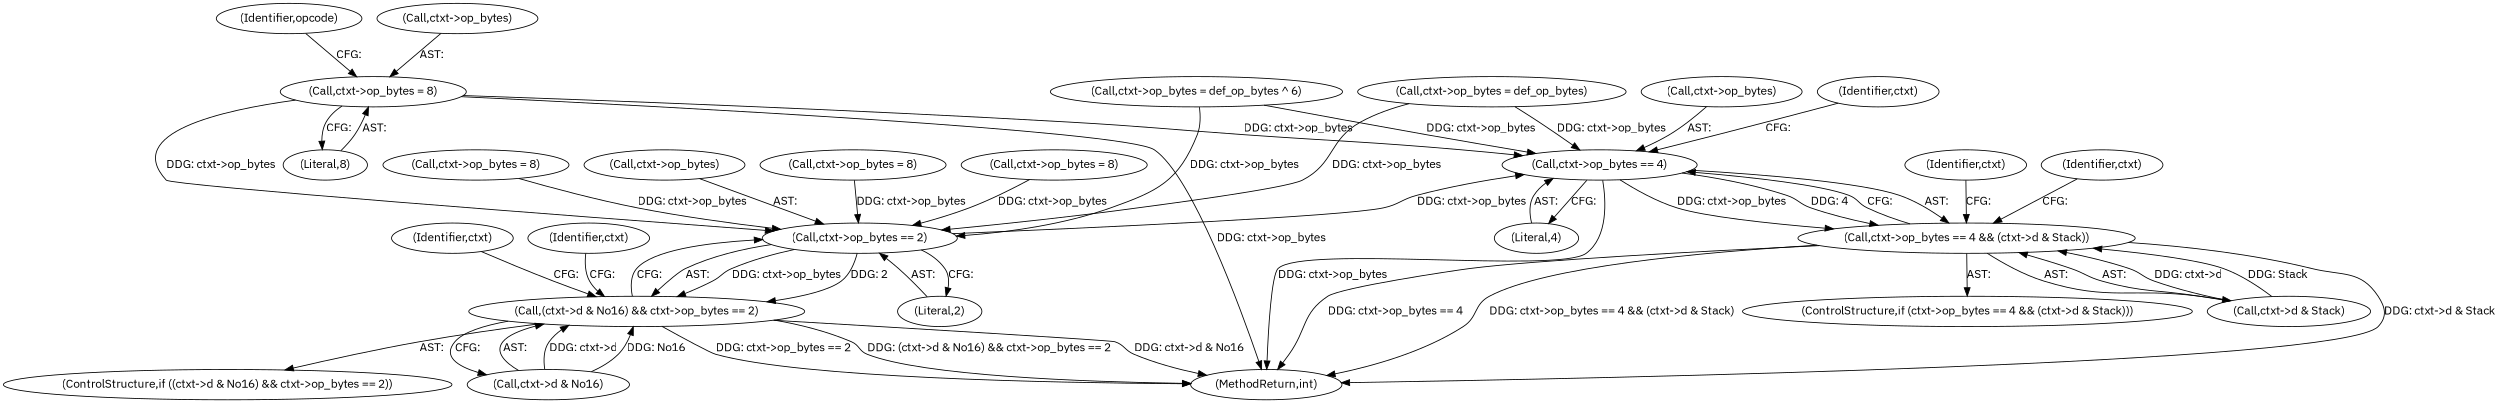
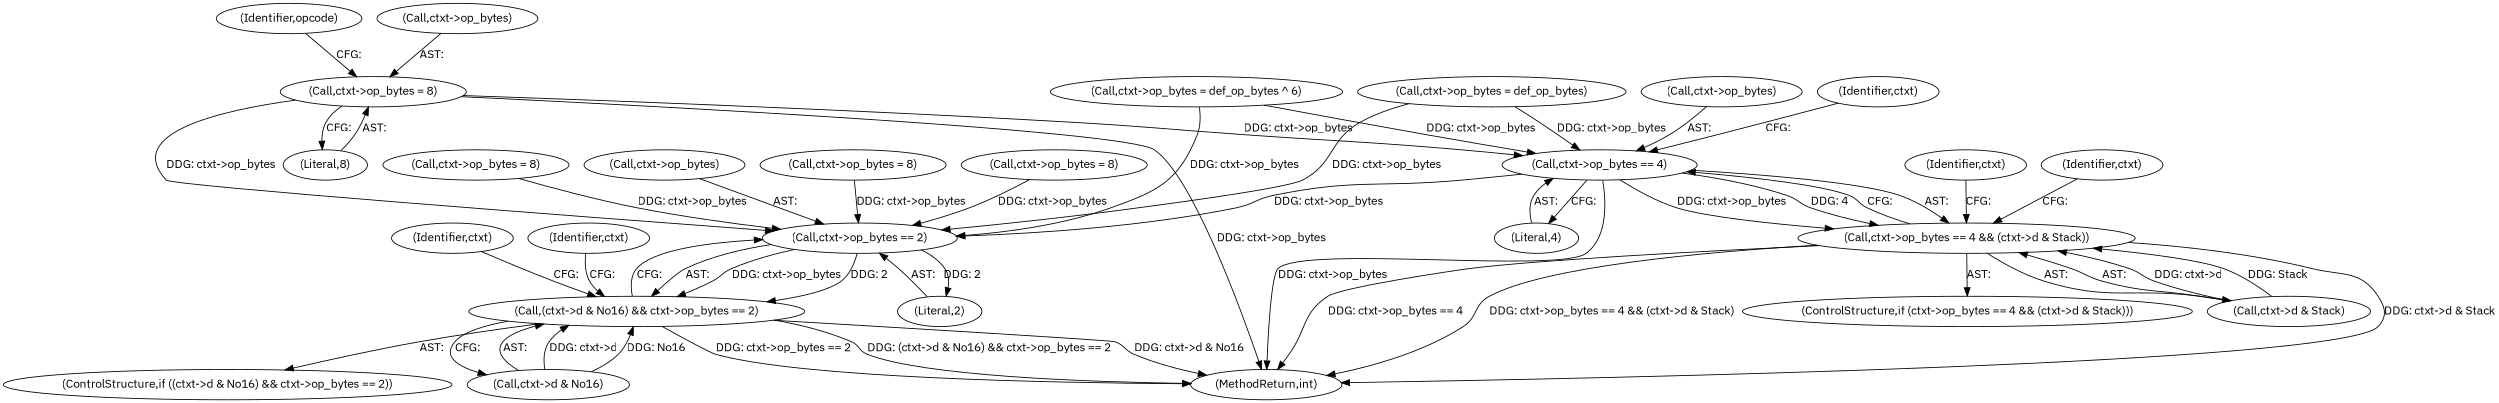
(1236, 220) -> (1244, 206)
(962, 275) -> (962, 275)
